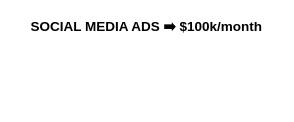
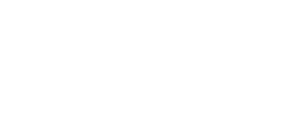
(147, 27) -> none
